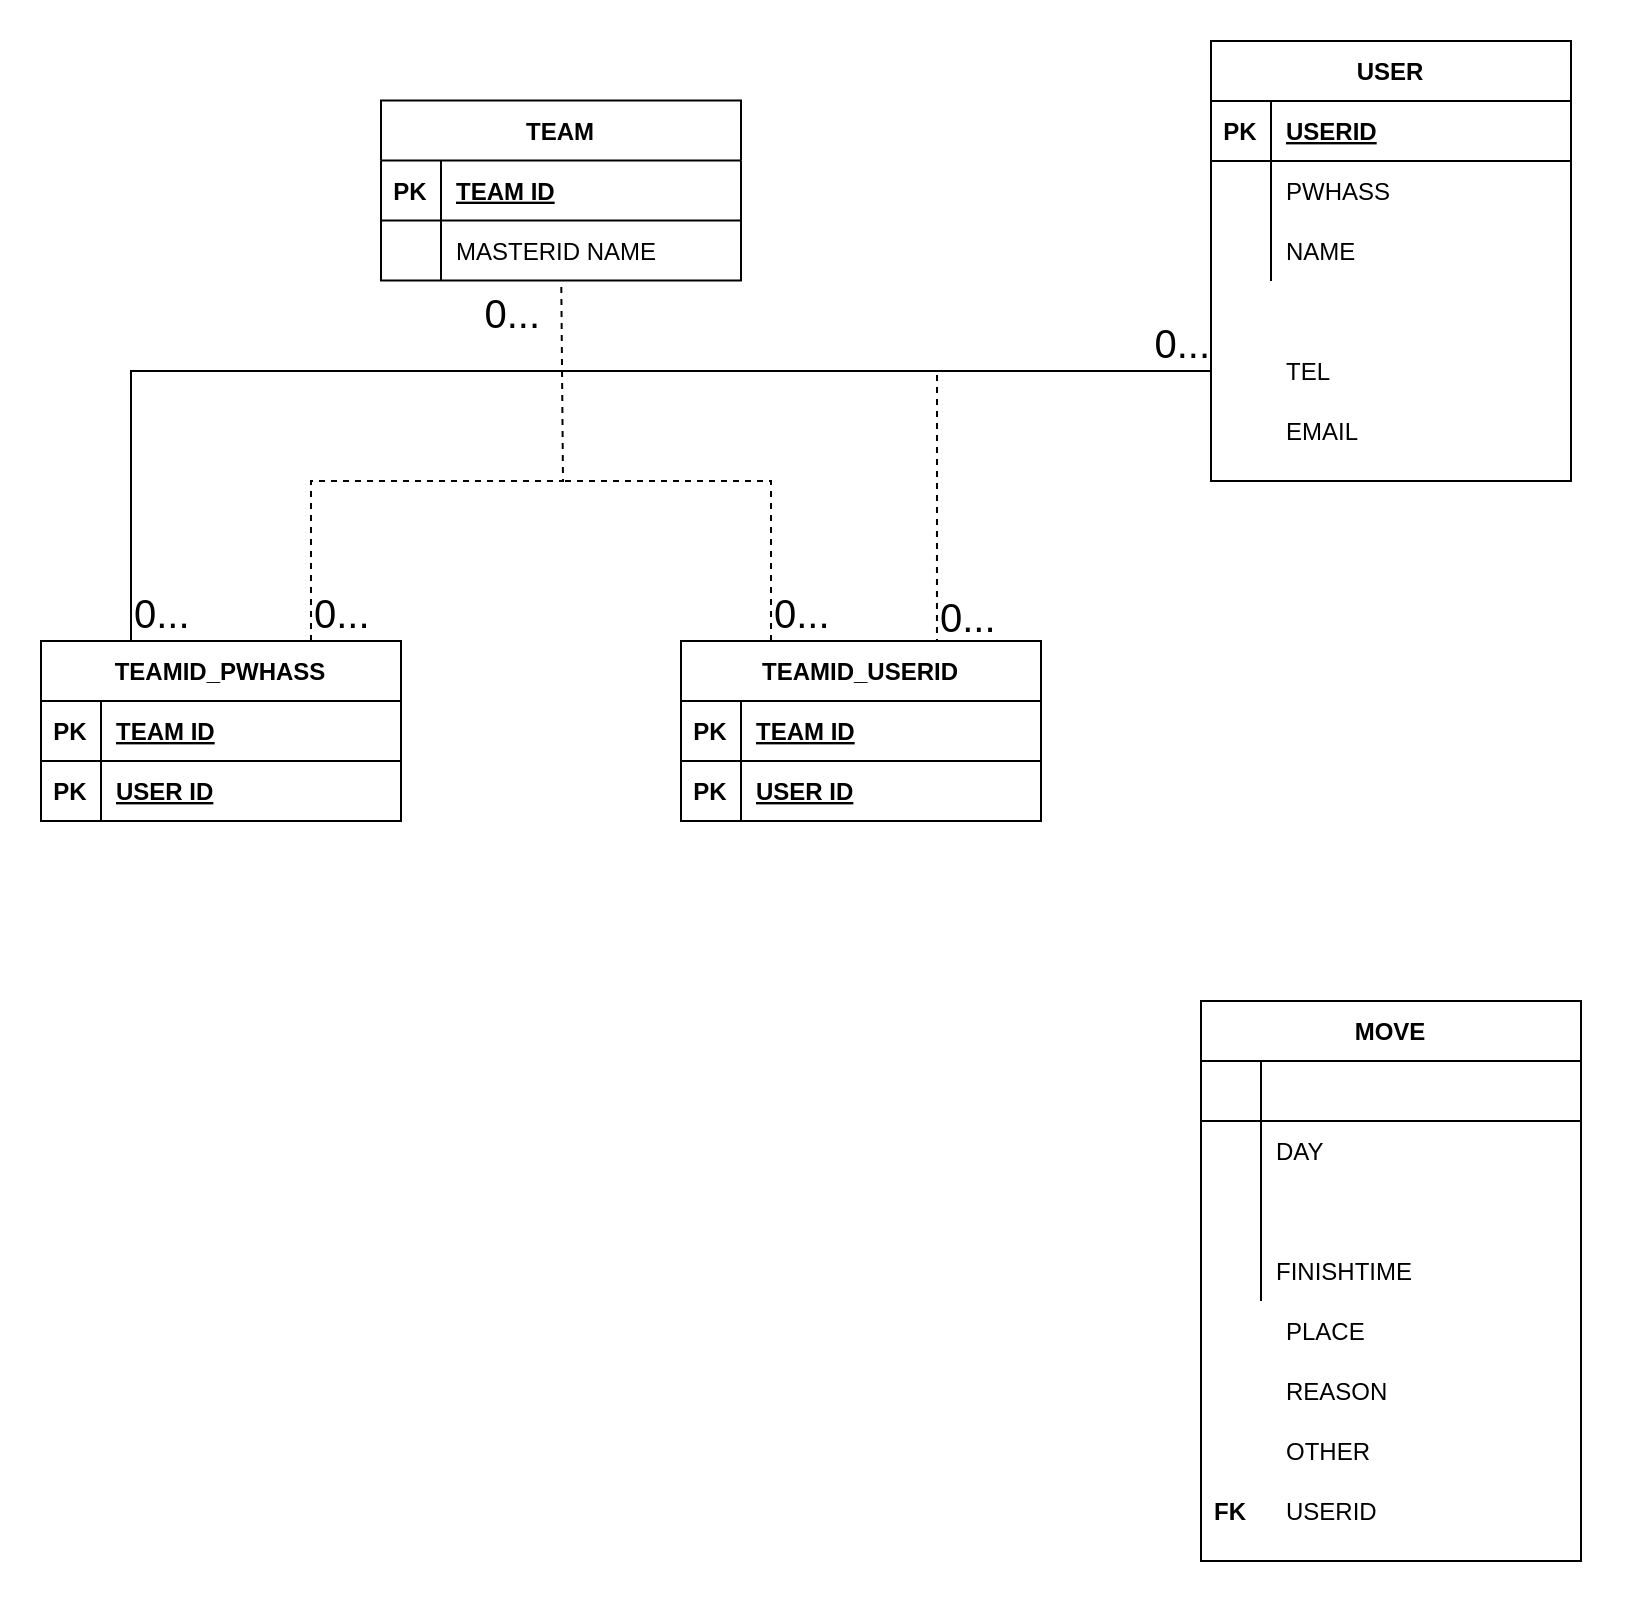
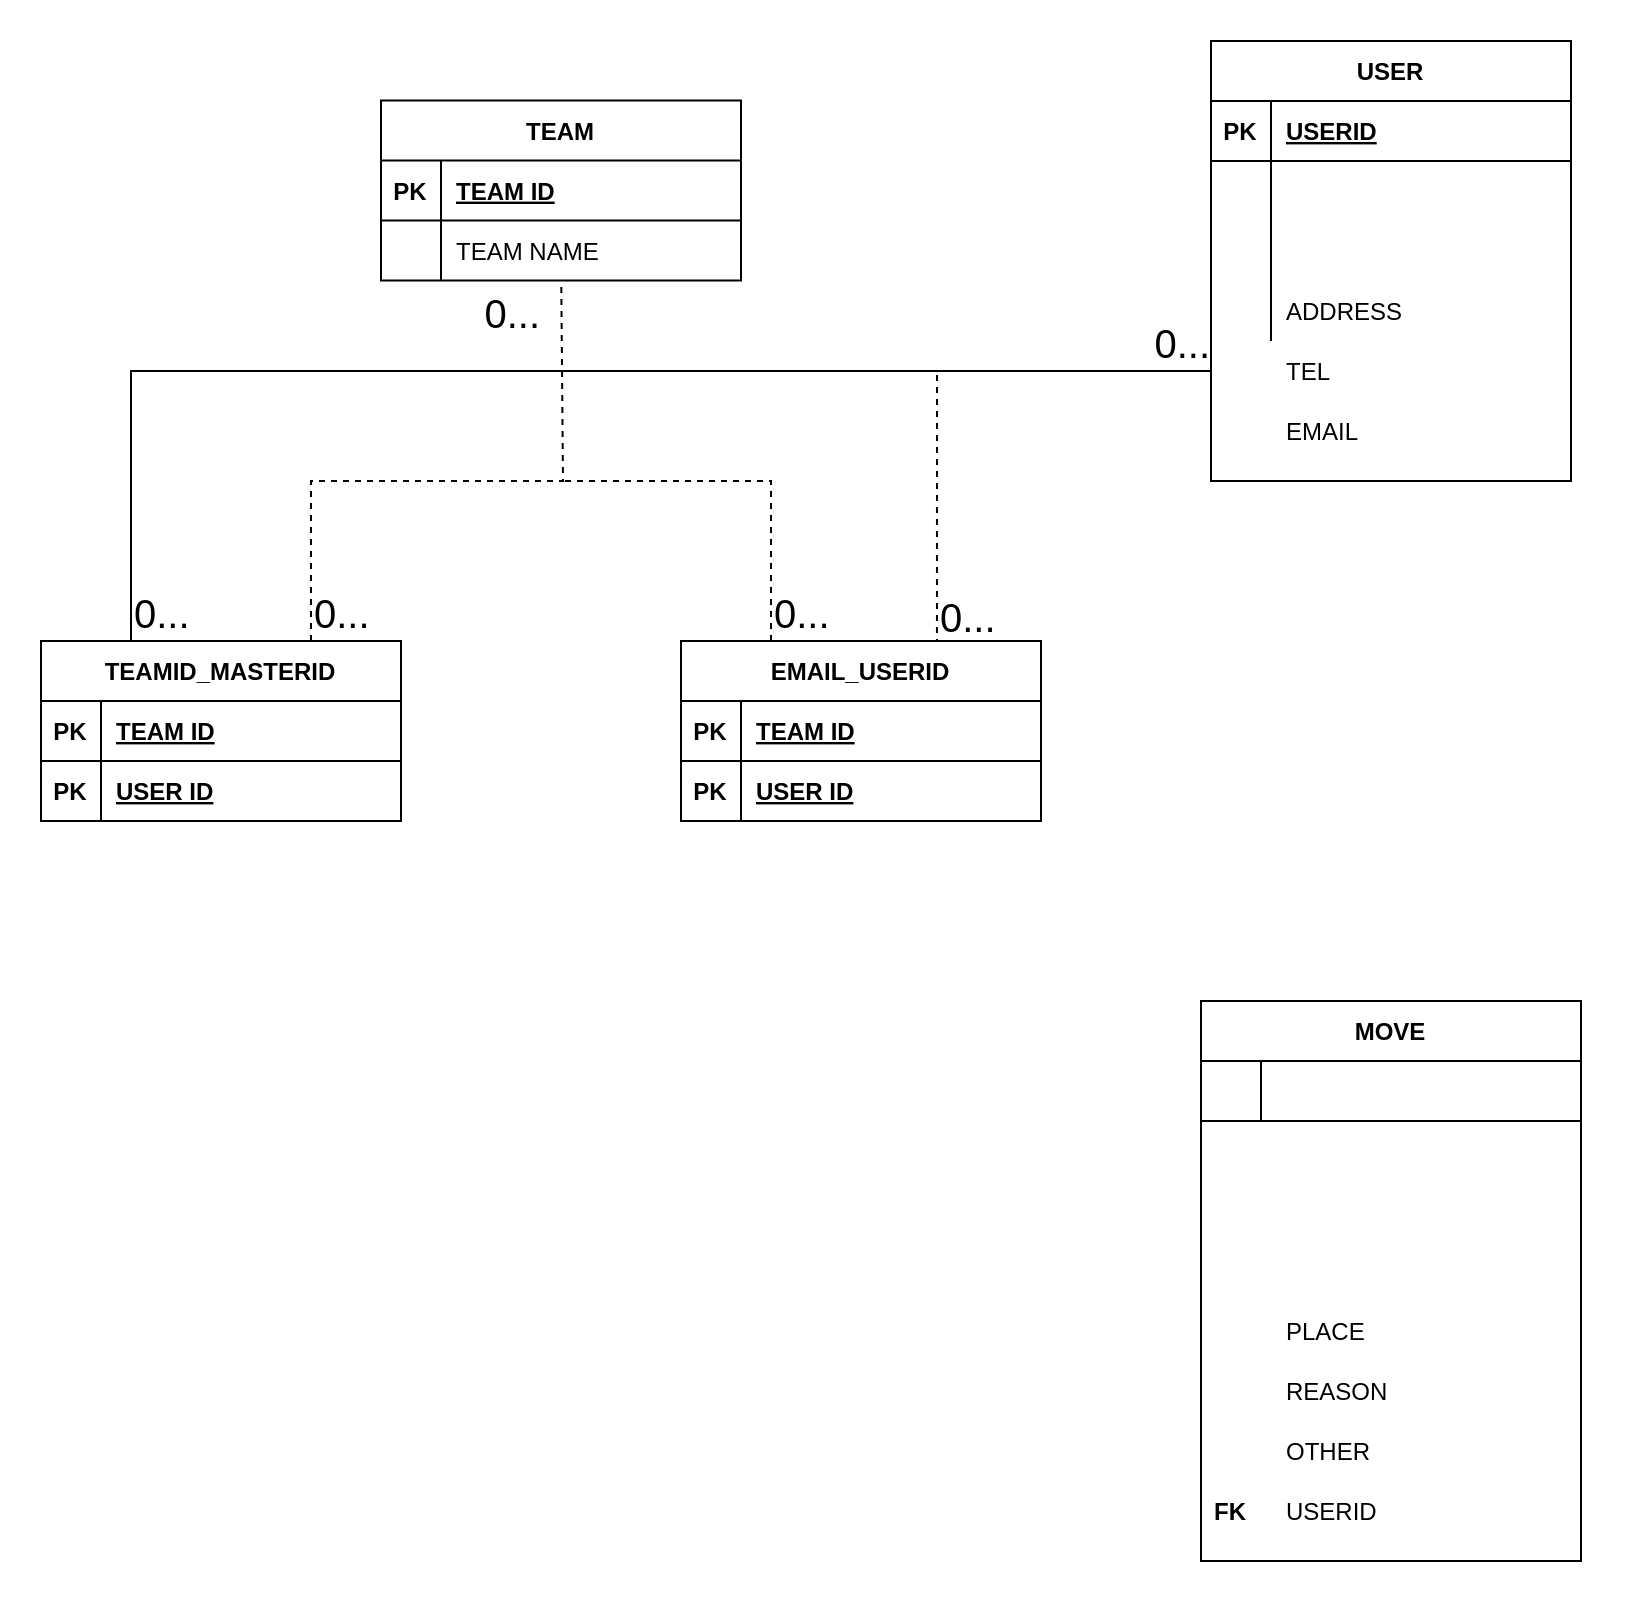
(1421, 191) -> none
(1421, 251) -> none
(540, 252) -> (513, 252)
none -> (1421, 311)
(220, 672) -> (220, 672)
(860, 672) -> (860, 672)
(1421, 1151) -> none
(1421, 1271) -> none
